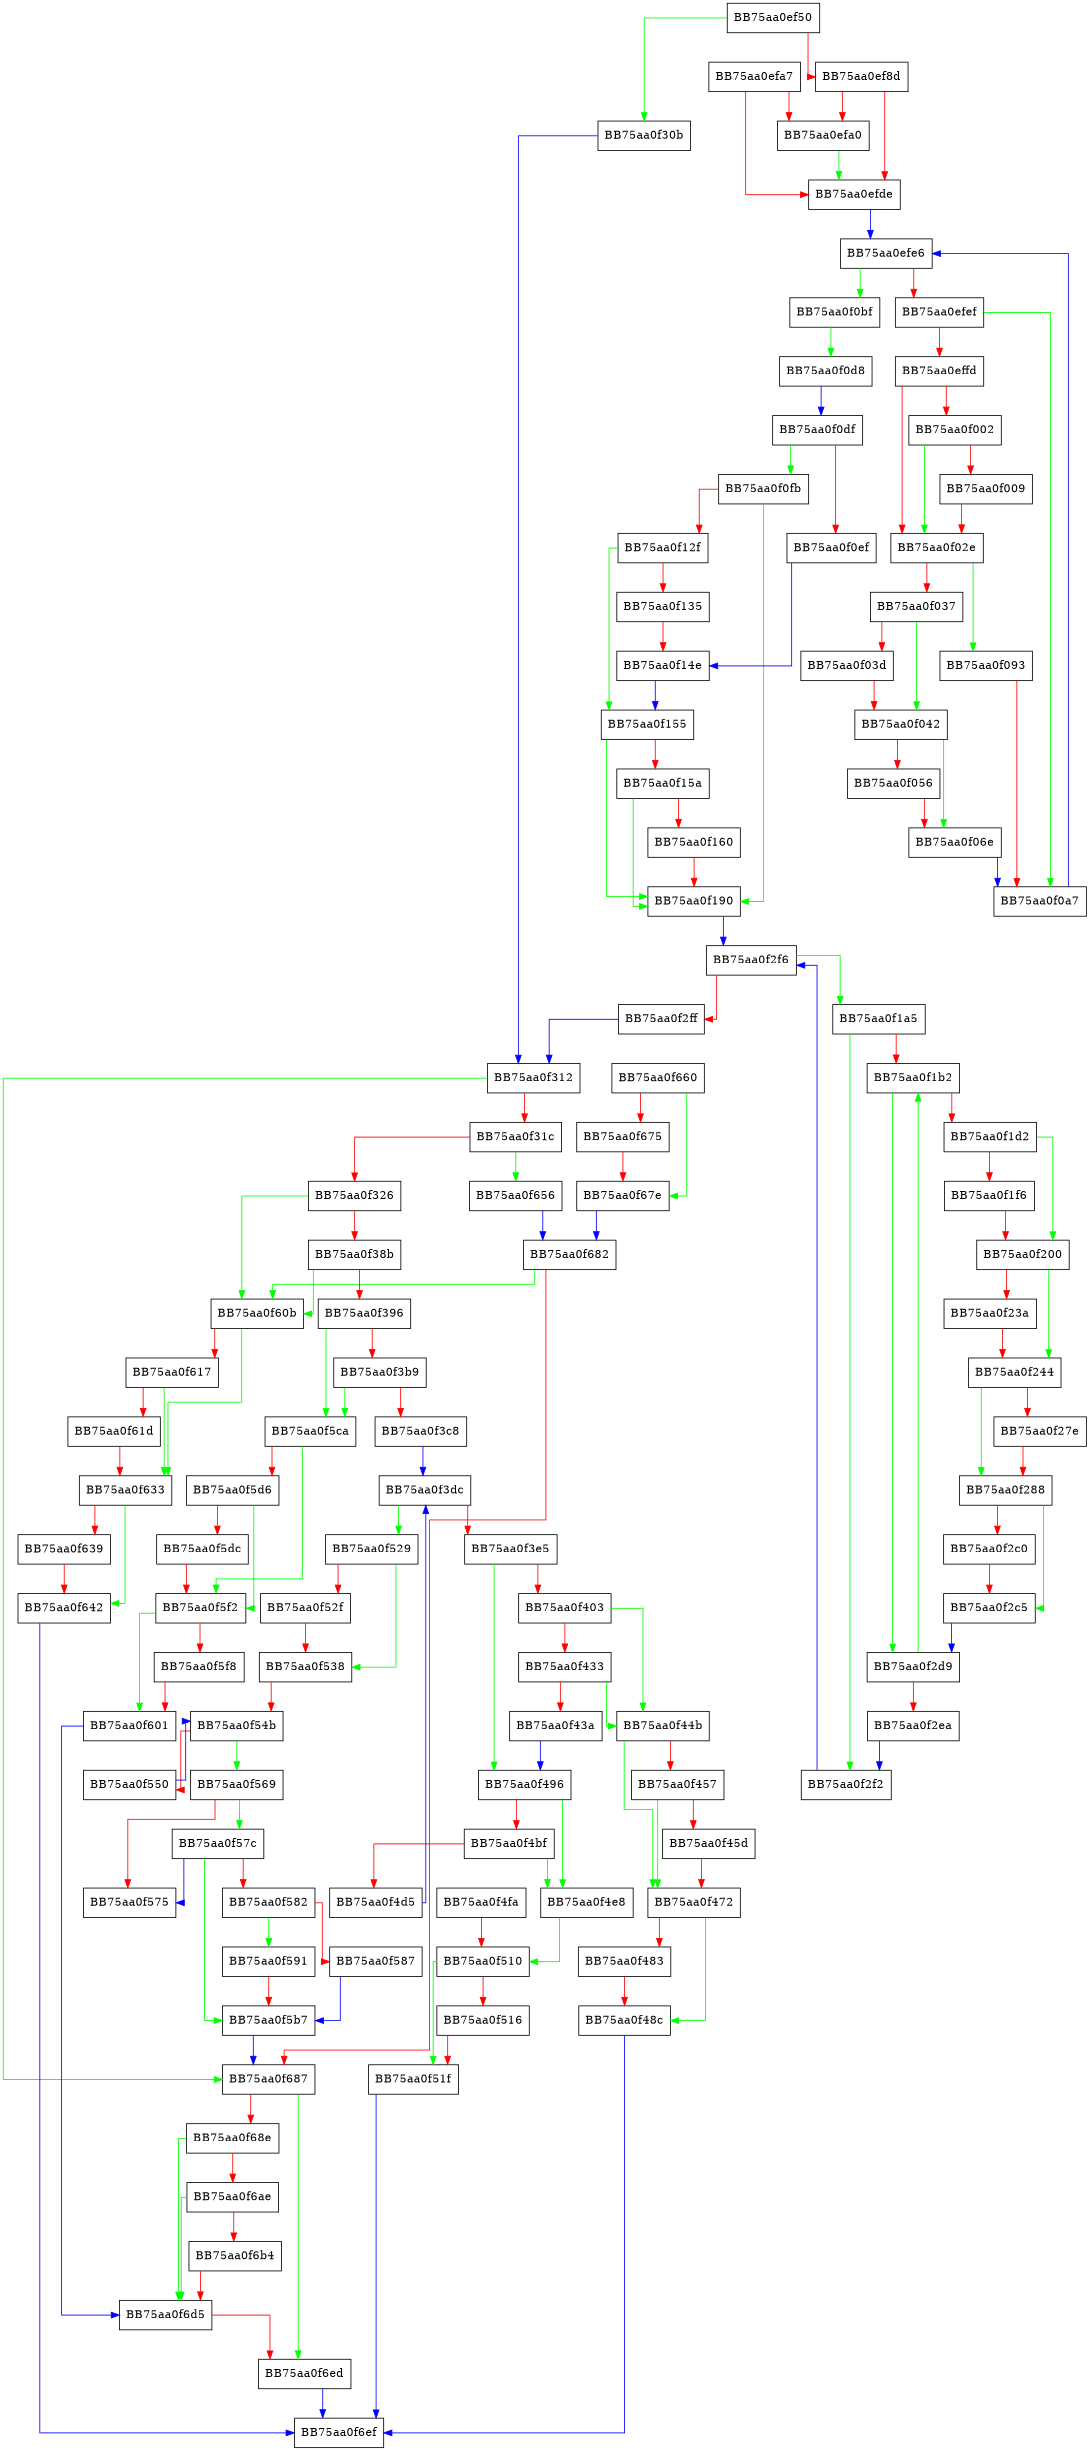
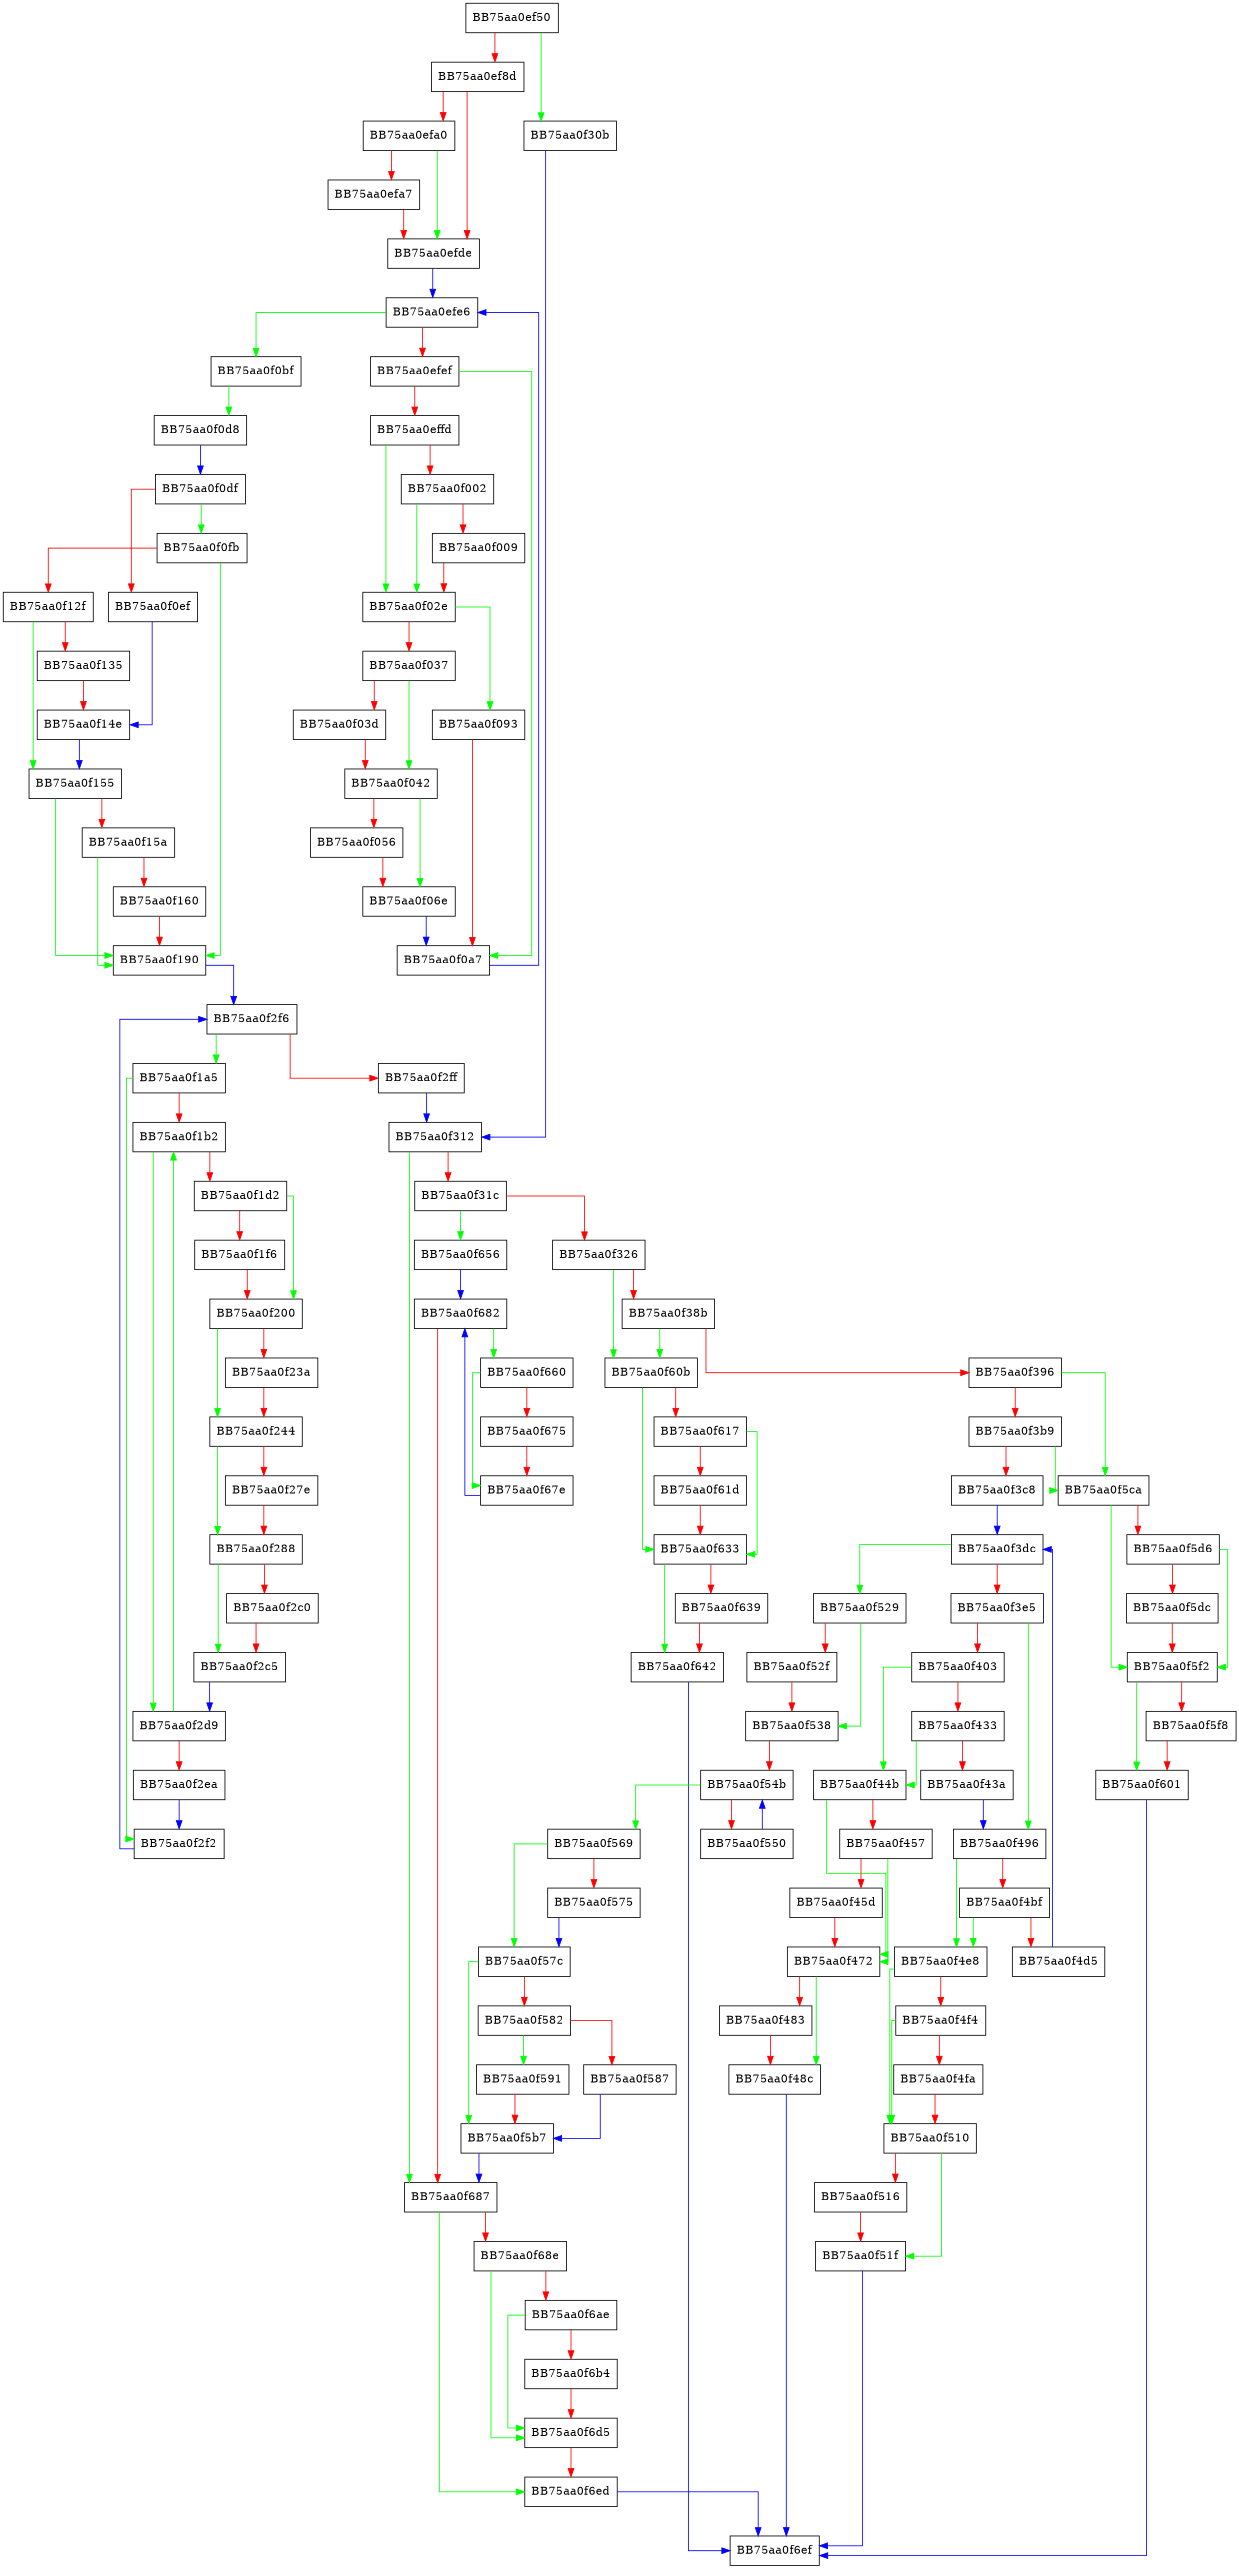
(789, 102) -> (391, 161)
(902, 456) -> (386, 515)
(408, 1284) -> (494, 1339)
(184, 1881) -> (559, 1928)
none -> (941, 2021)
(62, 2035) -> (1147, 2337)
